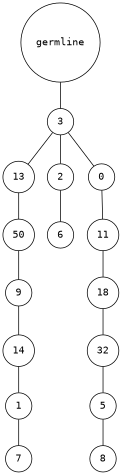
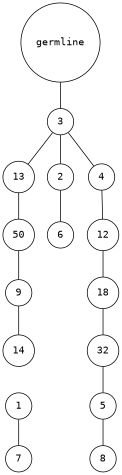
(102, 177) -> (102, 177)
(103, 235) -> (103, 235)
(19, 379) -> none
